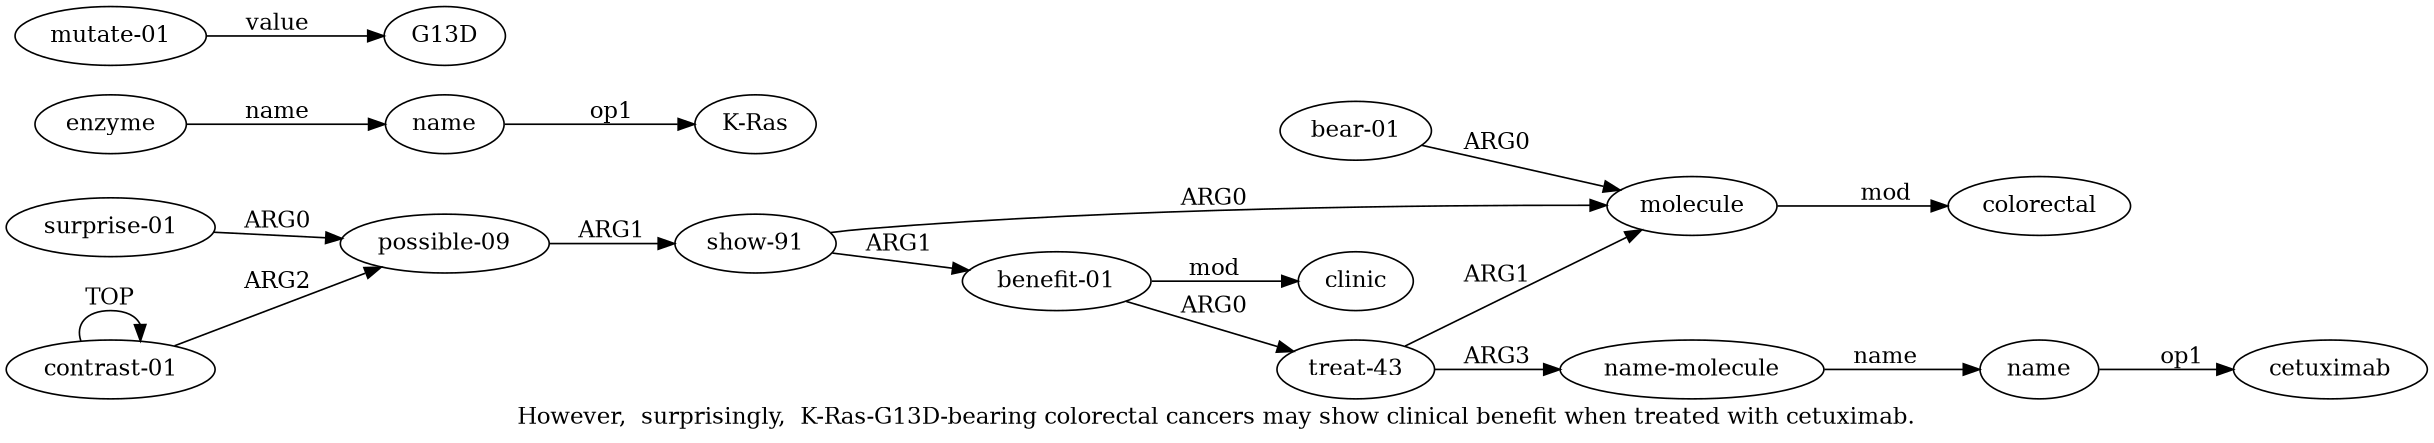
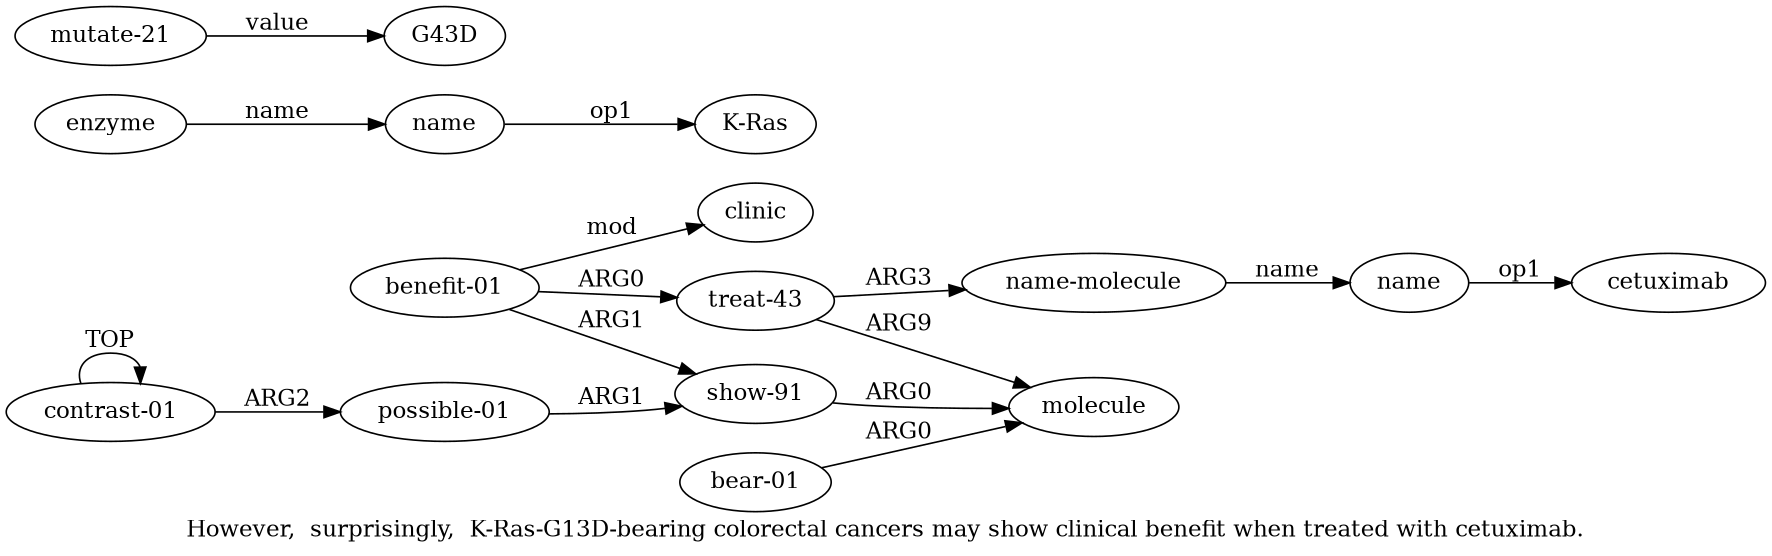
(111, 36) -> (111, 36)
(445, 36) -> (445, 36)
(2039, 206) -> none
(111, 227) -> none
(445, 244) -> (445, 412)
(892, 261) -> (595, 339)
(1497, 275) -> (899, 324)
